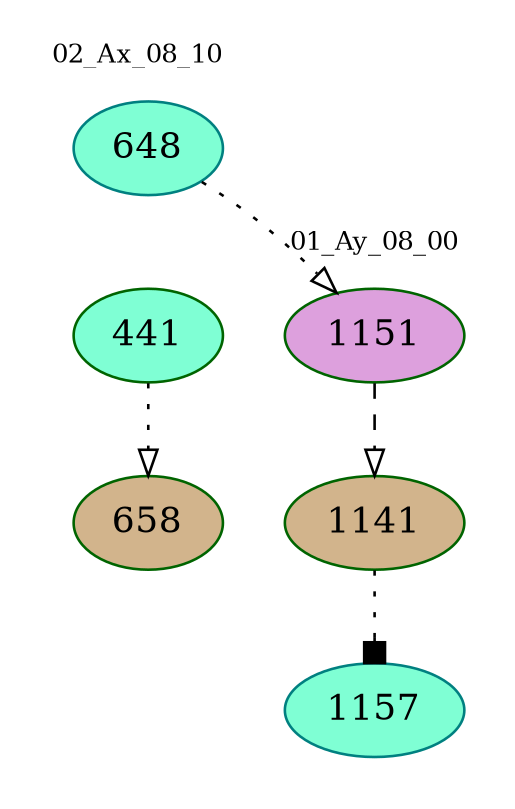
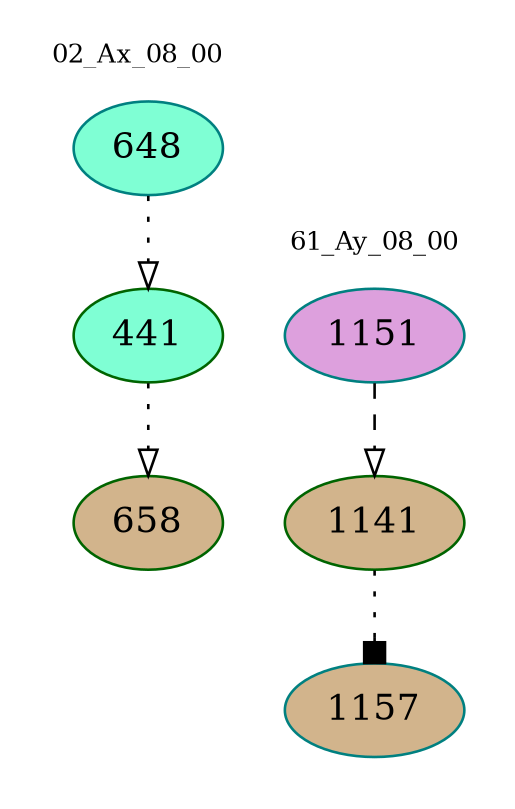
(138, 56) -> (138, 56)
(282, 241) -> (148, 229)
(375, 243) -> (375, 243)
(375, 336) -> (375, 336)
(375, 710) -> (375, 710)
